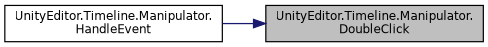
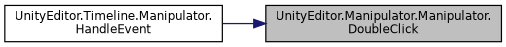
(375, 24) -> (384, 24)
